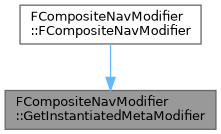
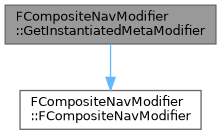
(111, 61) -> (111, 61)
